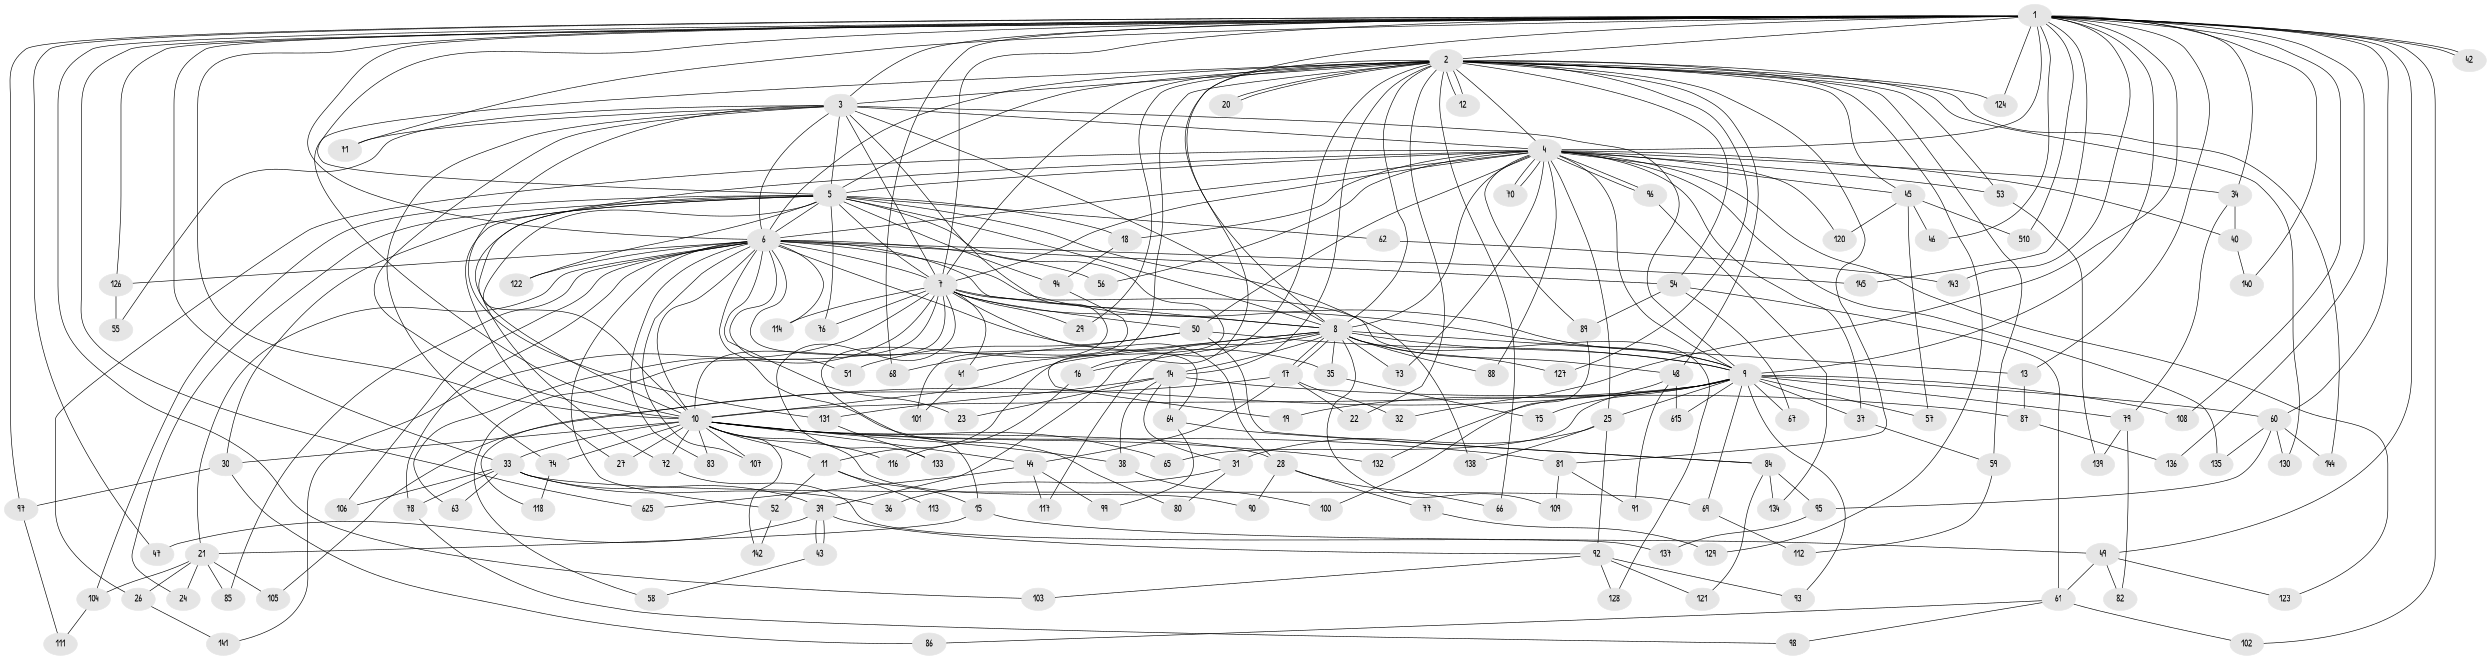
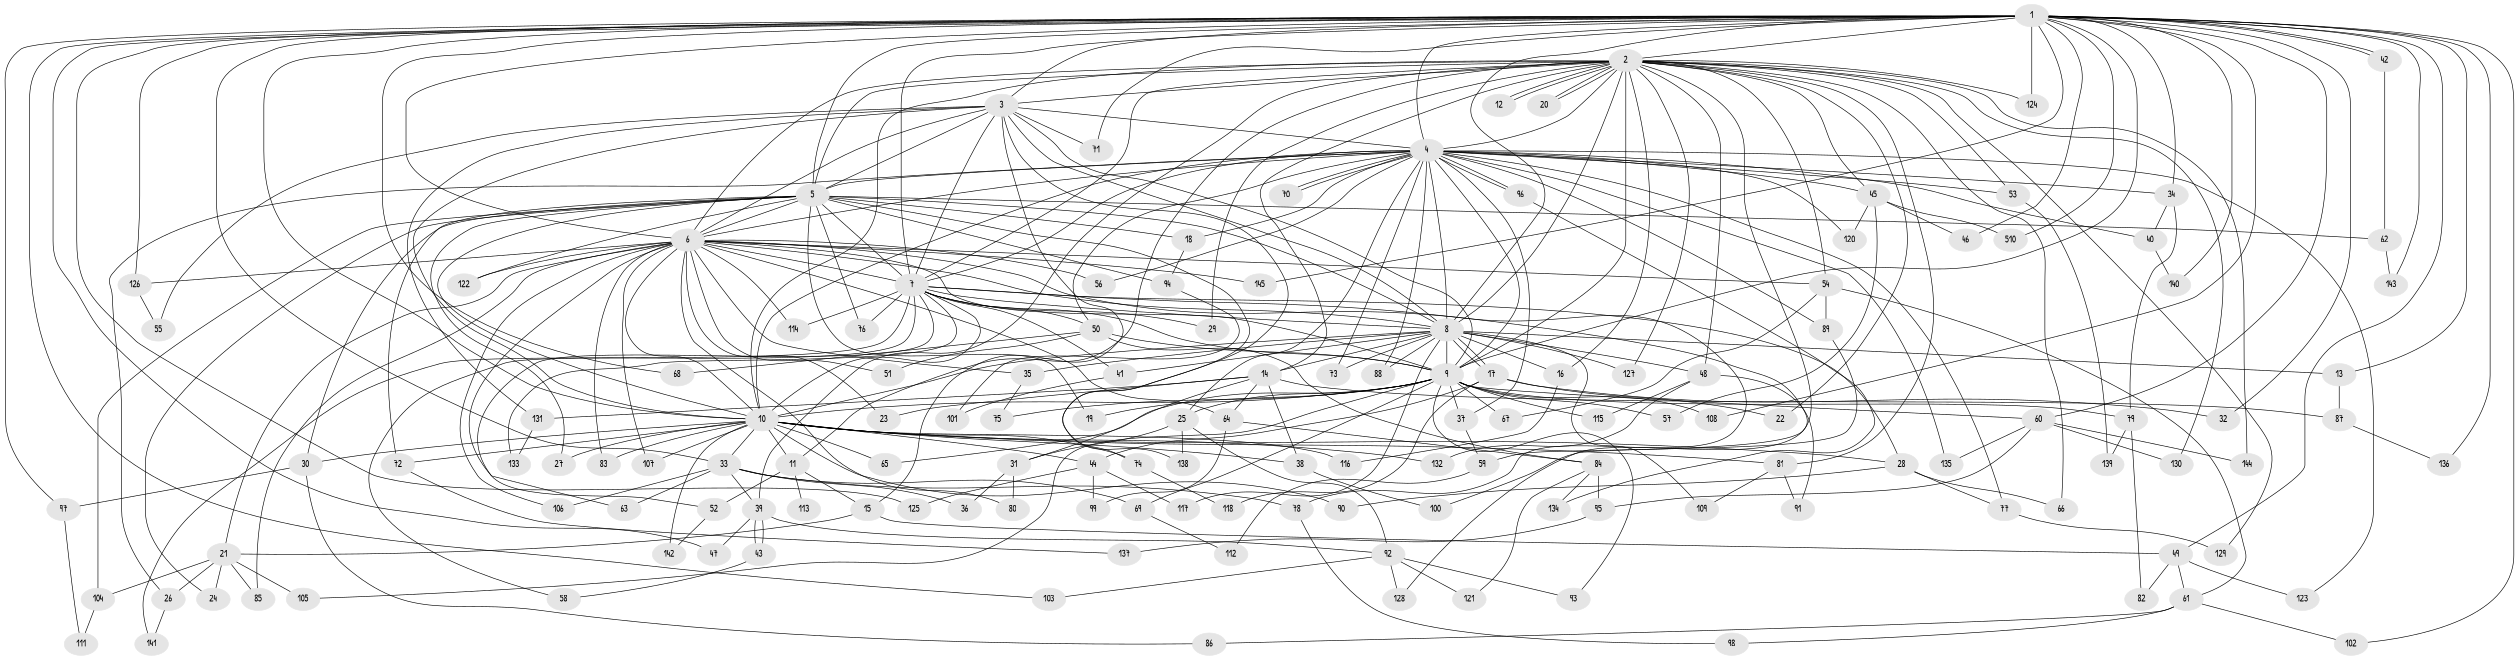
none -> (2385, 150)
none -> (1786, 239)
none -> (1617, 261)
(1676, 420) -> (1598, 420)
(648, 509) -> (914, 509)
